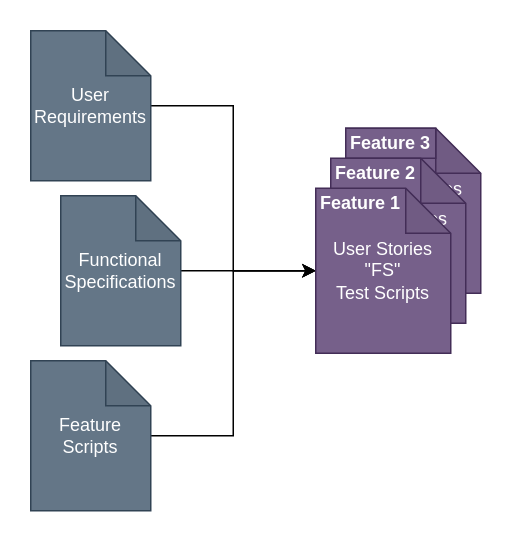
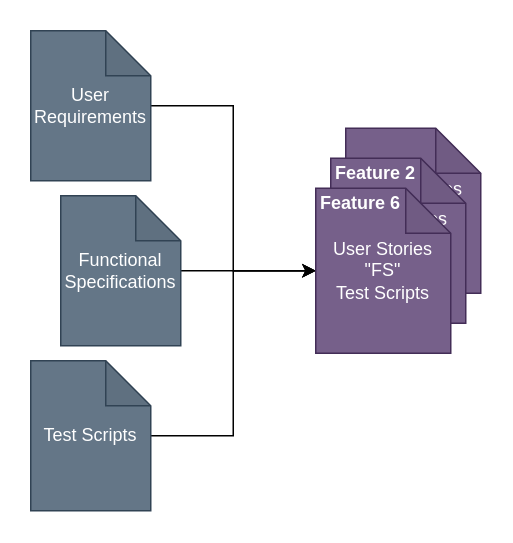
(391, 143) -> none
(361, 203) -> (361, 203)
(91, 436) -> (91, 436)
